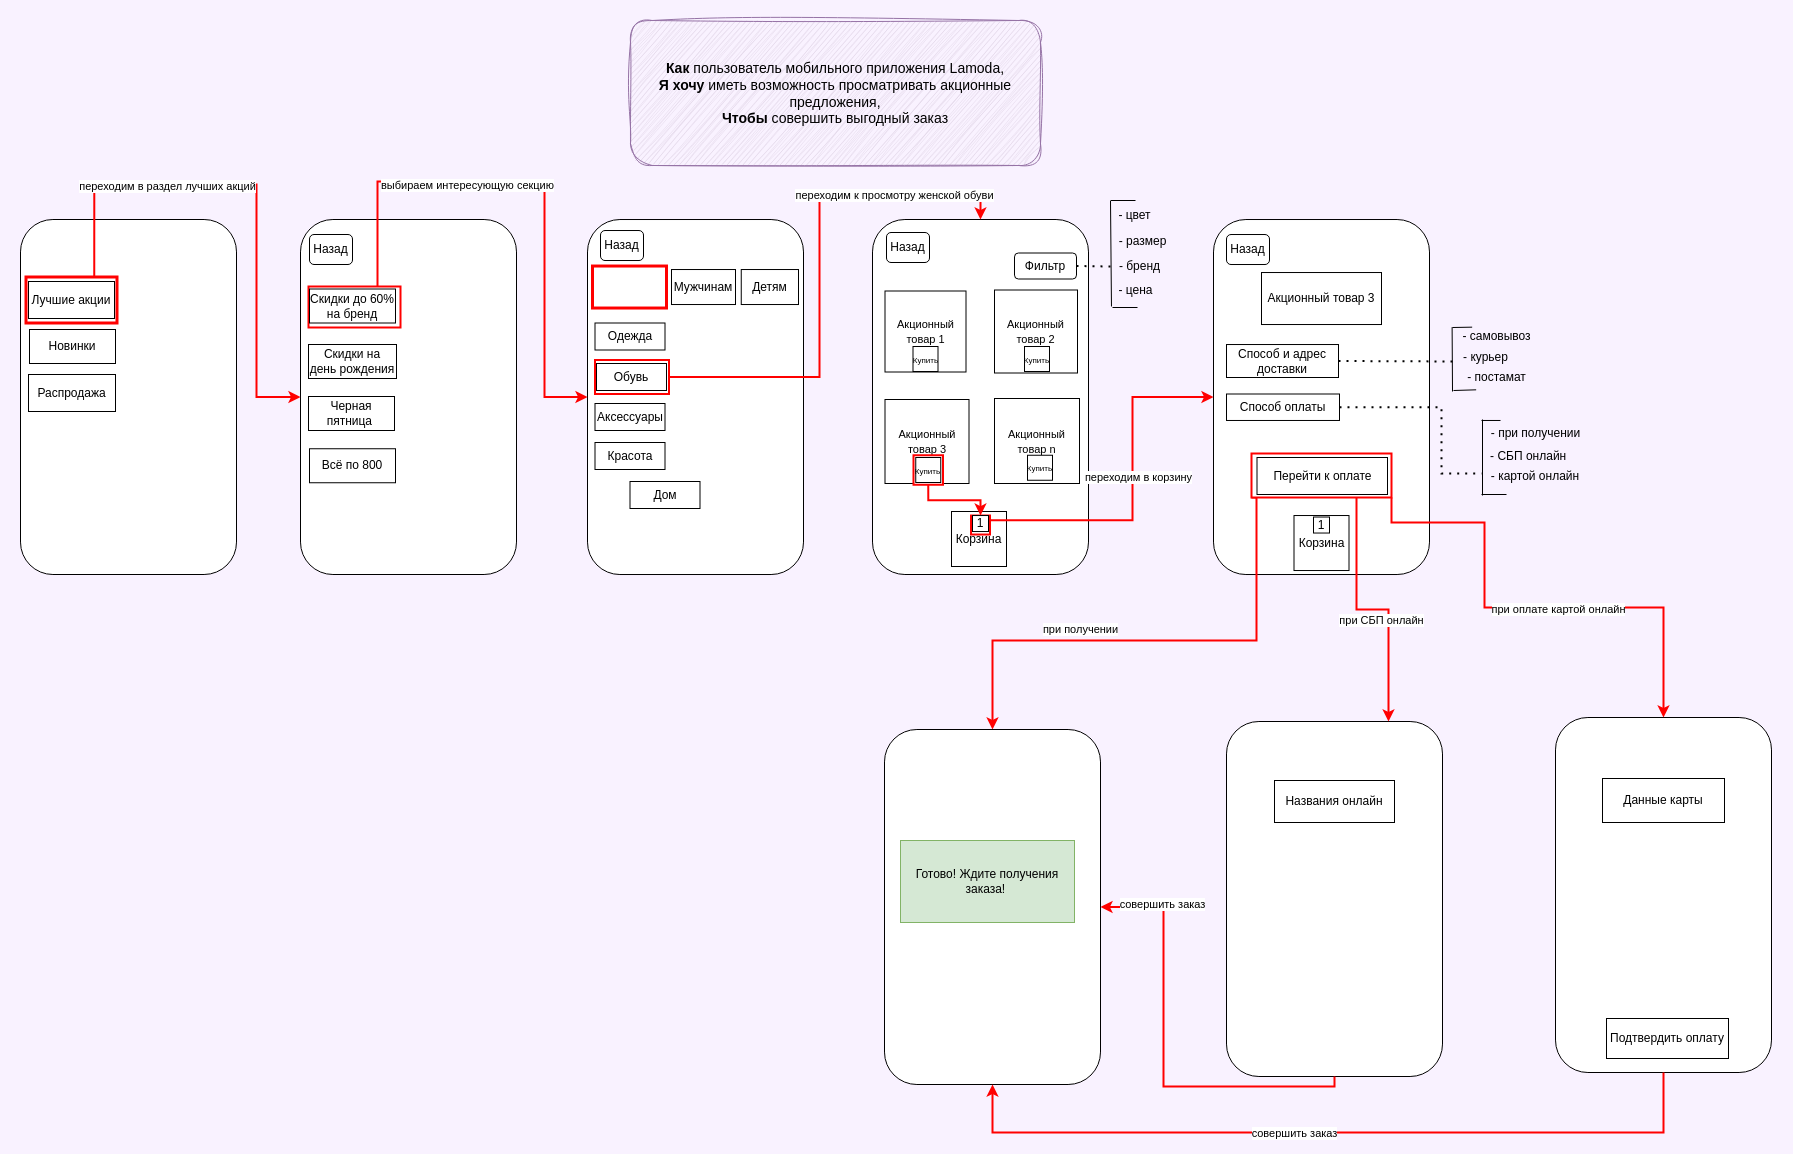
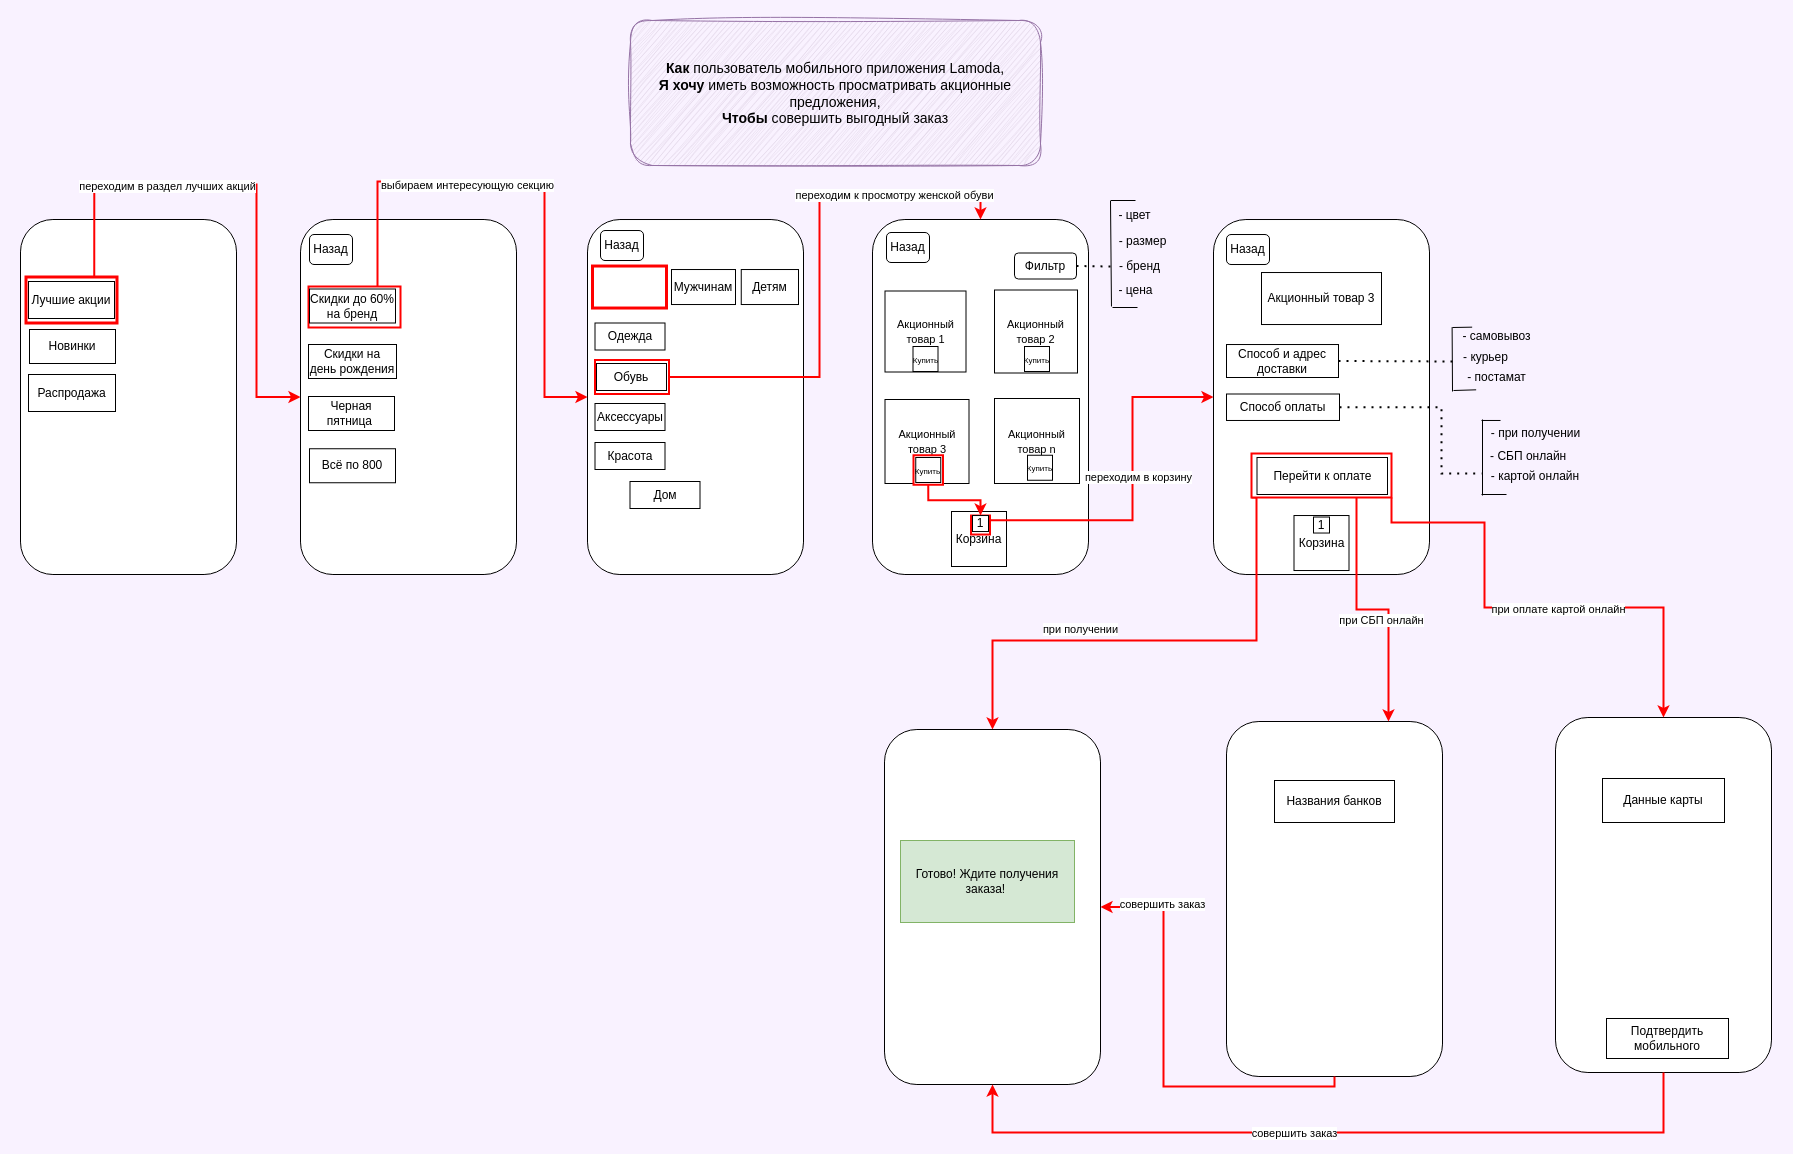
(1335, 802) -> (1335, 802)
(1668, 1039) -> (1668, 1039)
